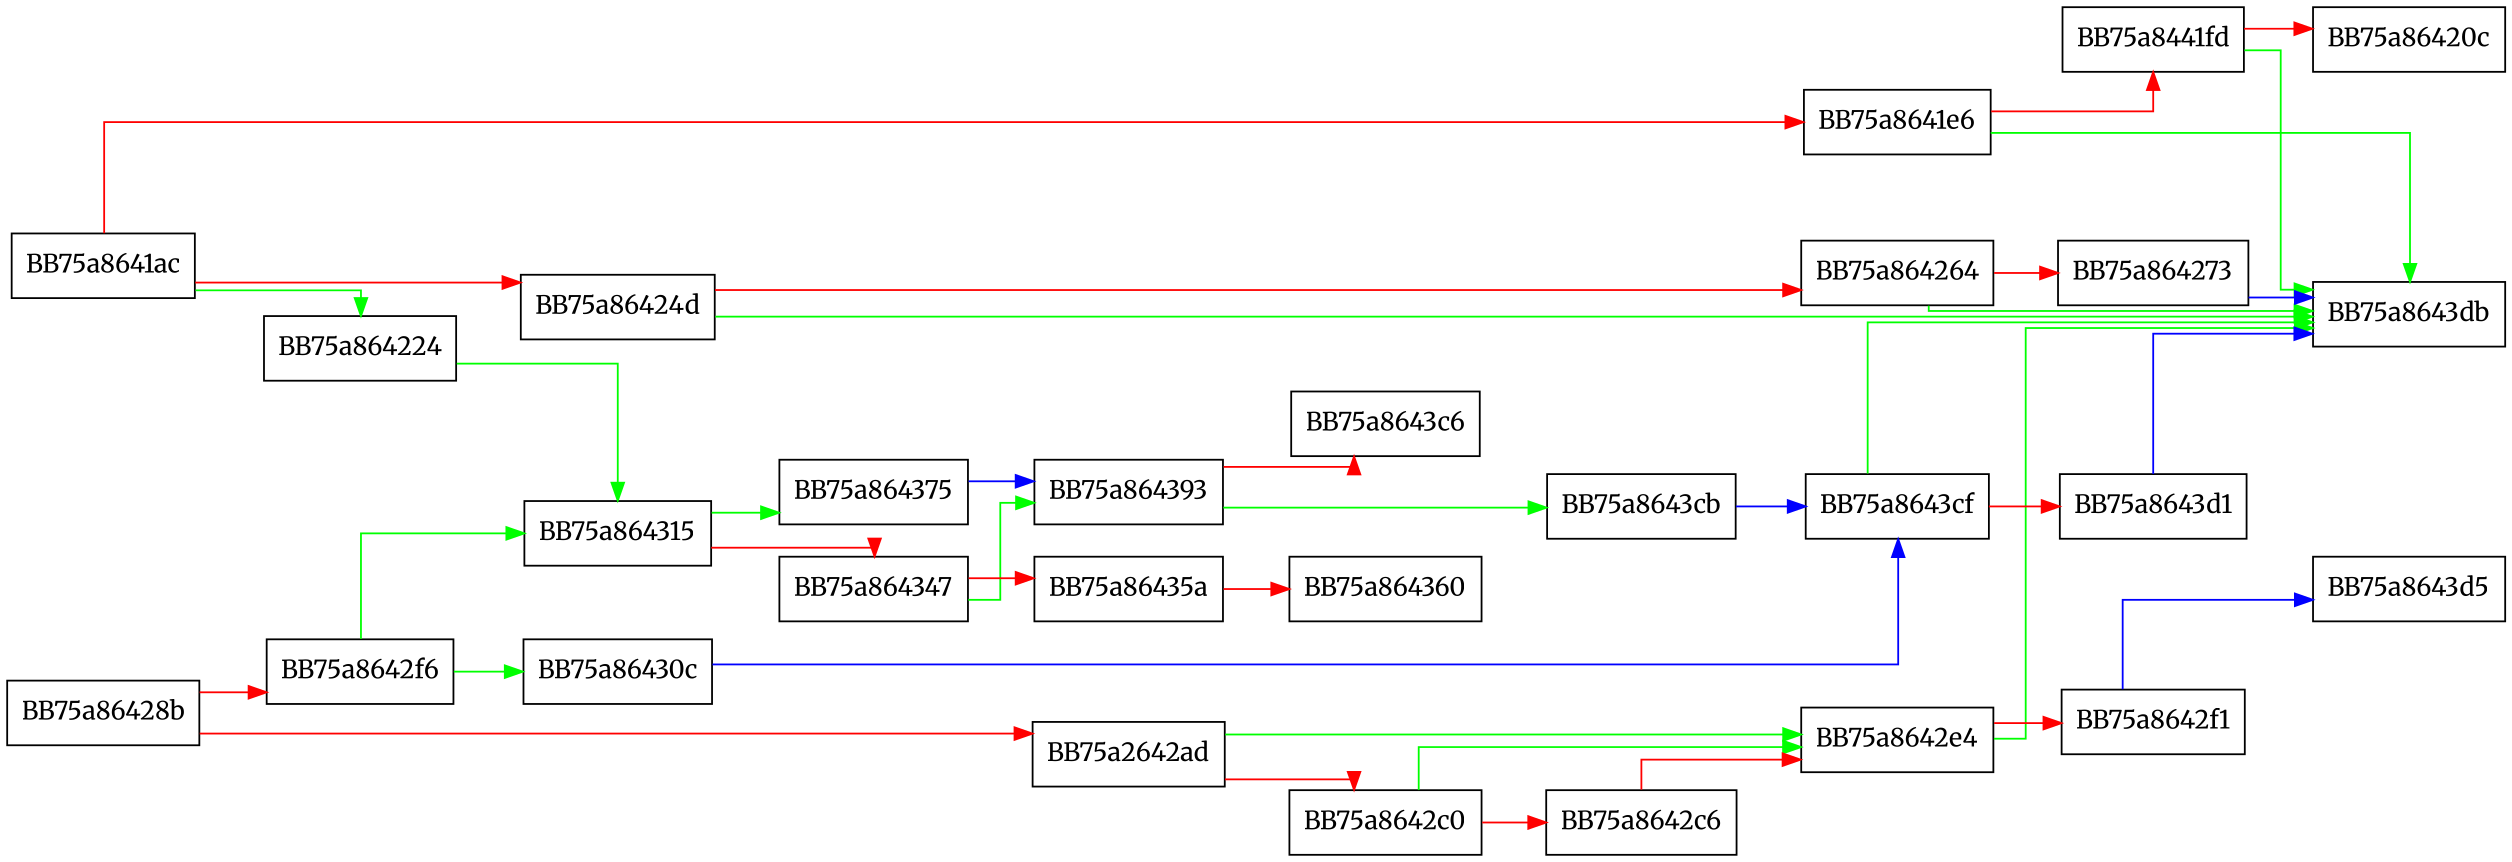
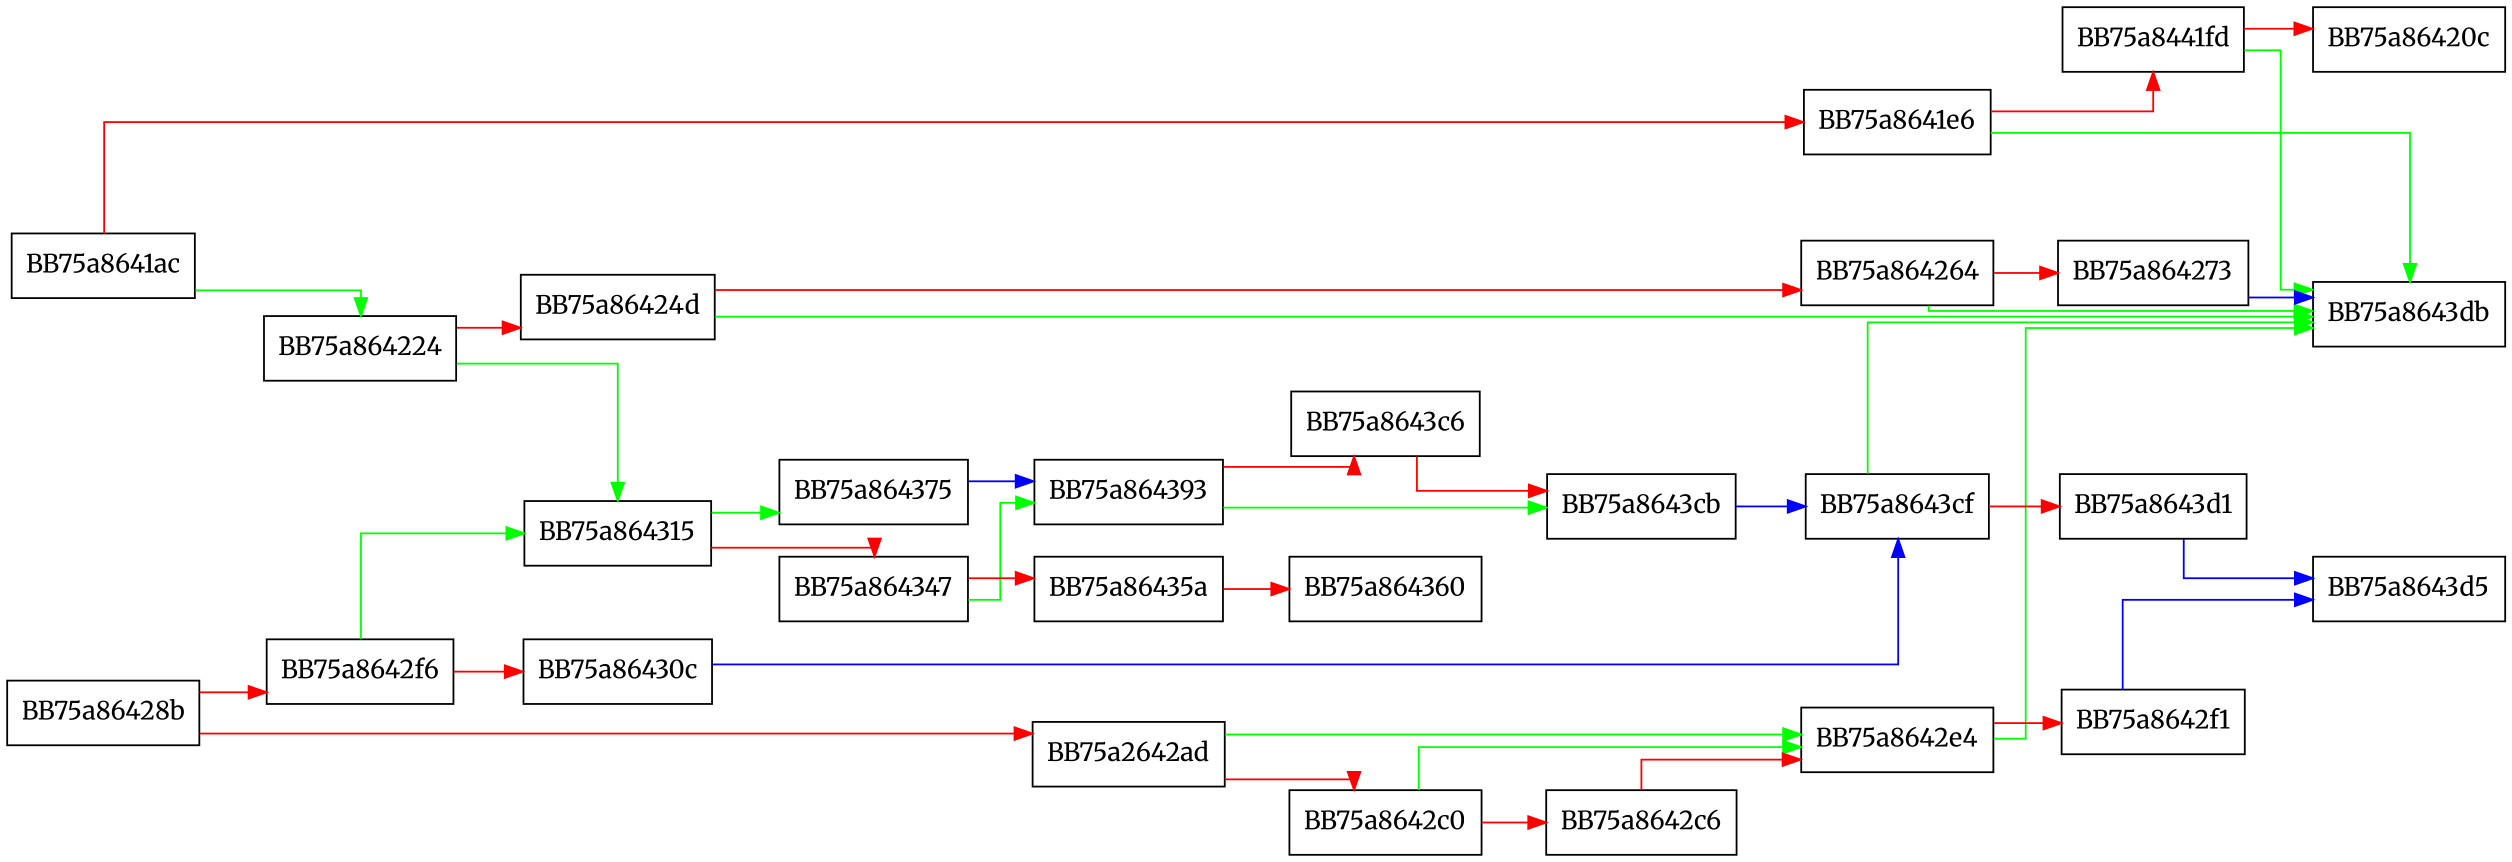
(372, 283) -> (480, 328)
(2153, 340) -> (2220, 578)
none -> (1456, 491)
(479, 672) -> (479, 672)
